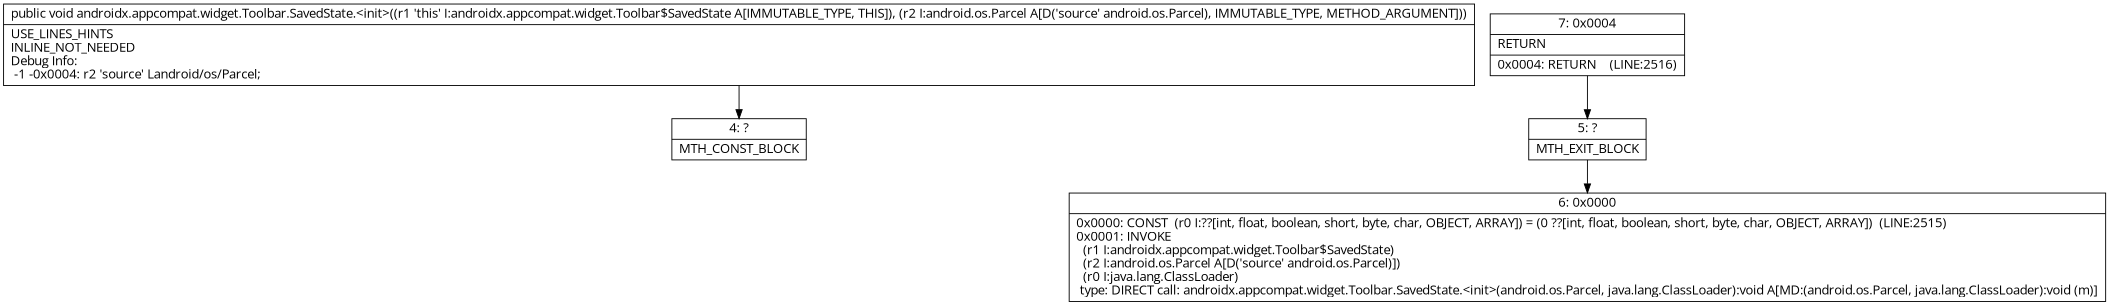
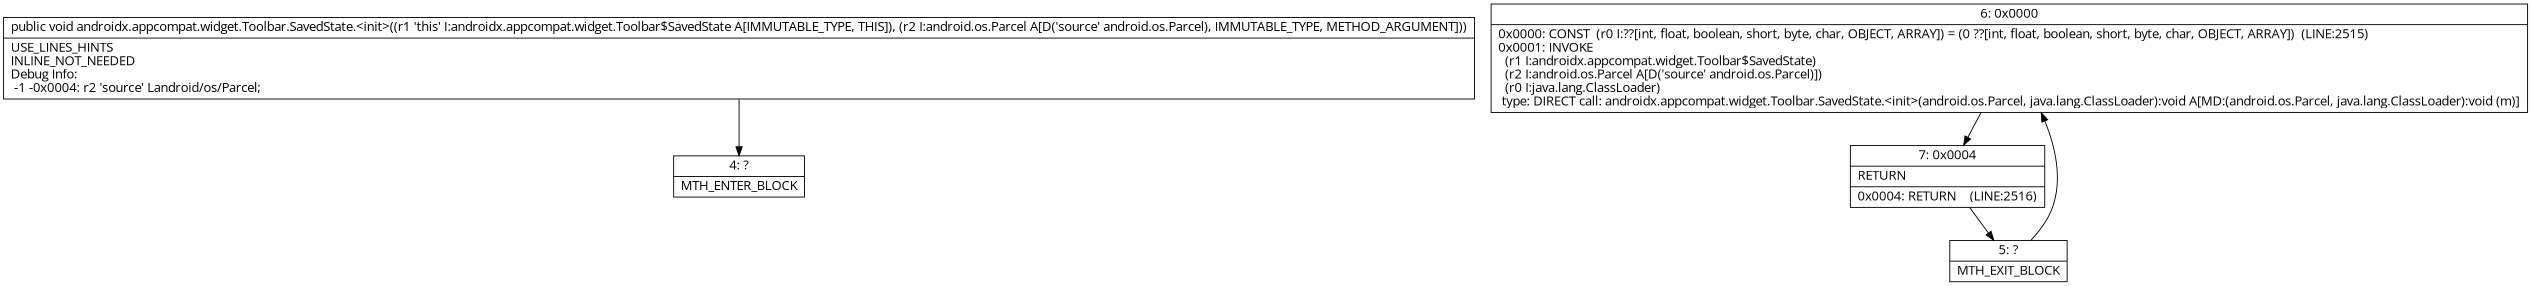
none -> (1974, 125)
(739, 149) -> (739, 186)
